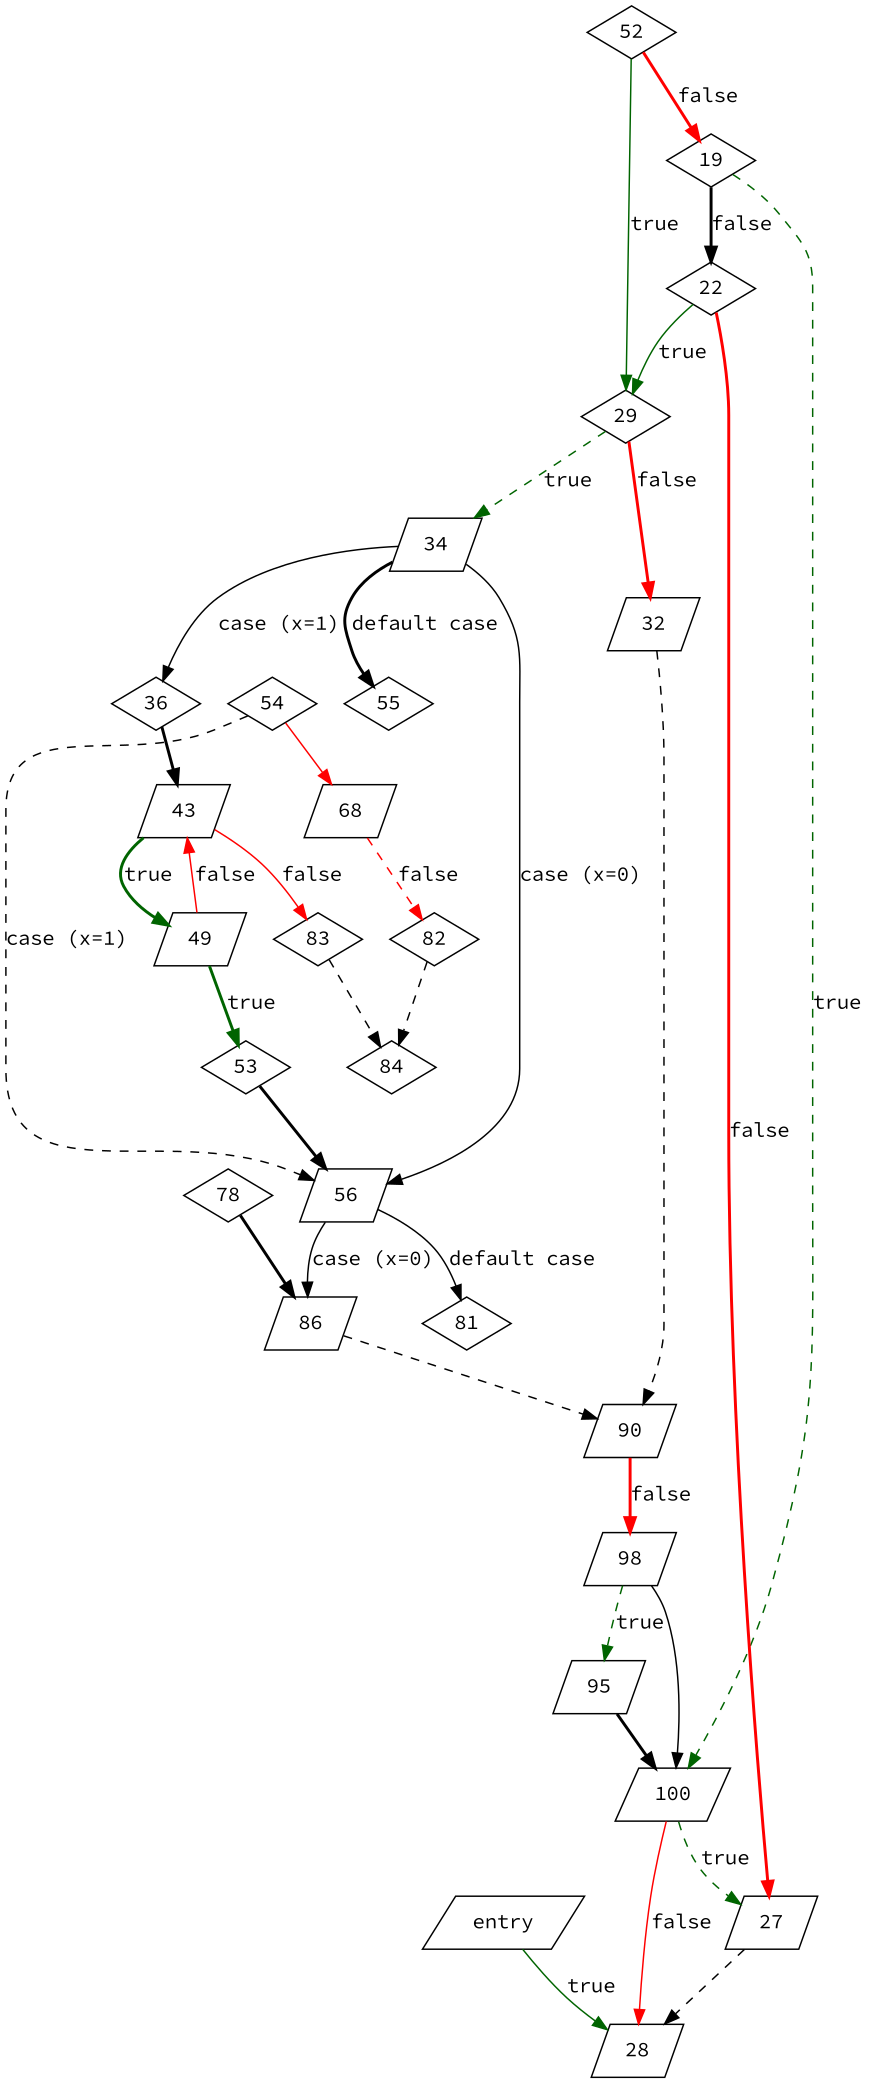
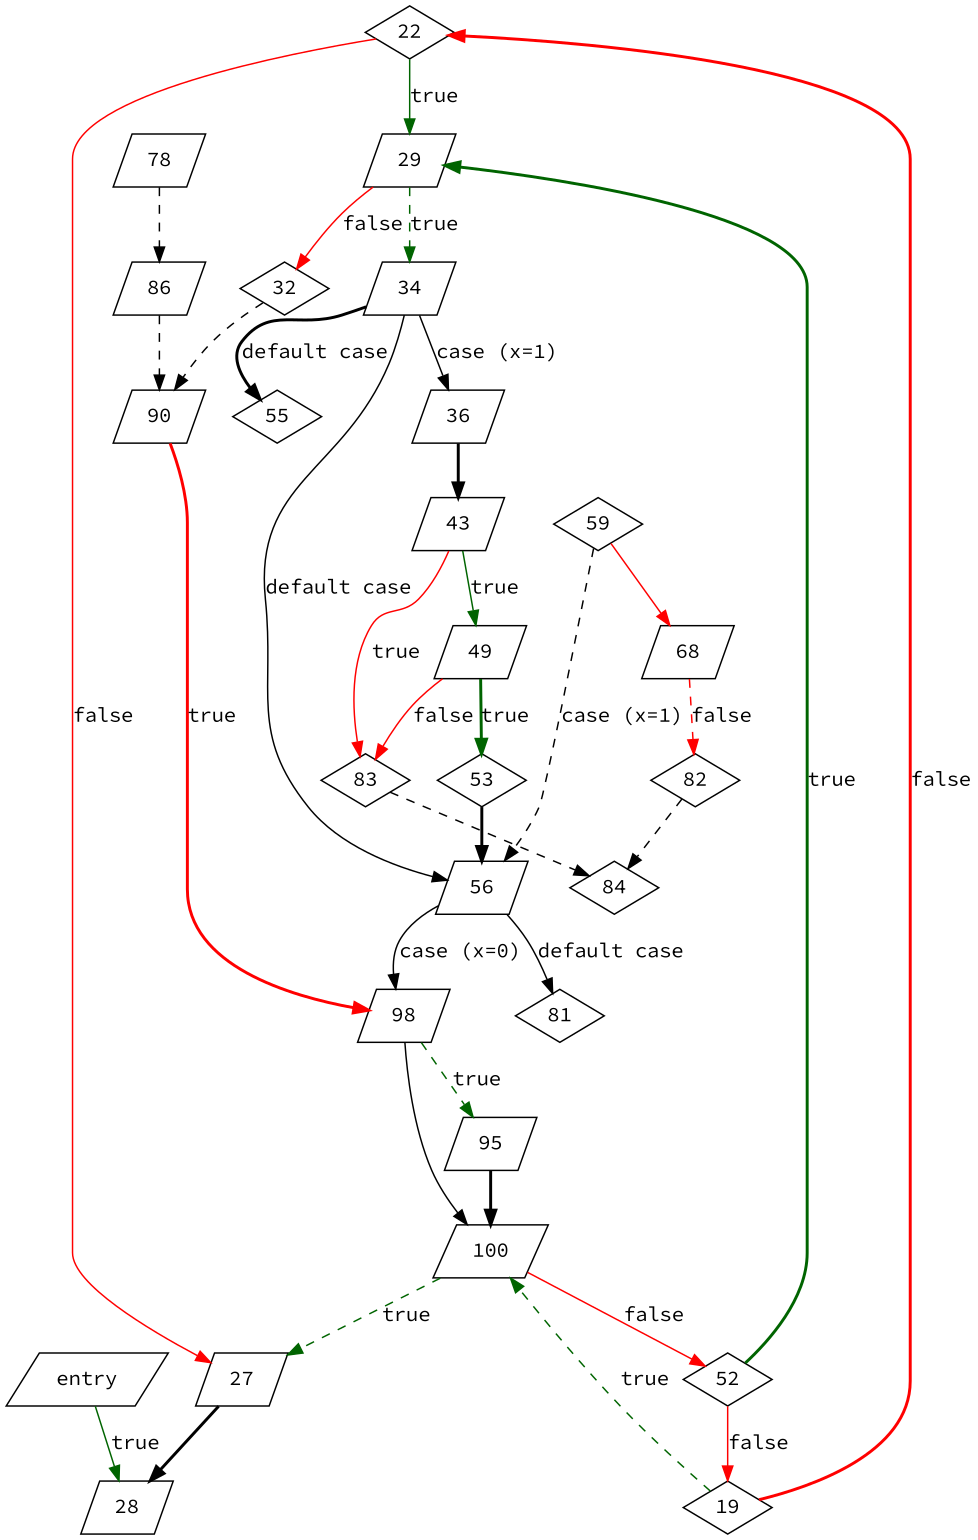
(667, 90) -> (728, 1436)
(629, 217) -> (807, 644)
(711, 217) -> (910, 632)
(626, 417) -> (410, 160)
(639, 512) -> (336, 219)
(654, 624) -> (285, 289)
(156, 704) -> (458, 417)
(272, 704) -> (598, 524)
(312, 875) -> (396, 652)
(581, 875) -> (339, 588)
(122, 881) -> (468, 581)
(193, 883) -> (409, 709)
(729, 1097) -> (73, 620)
(228, 1195) -> (159, 160)
(263, 1250) -> (159, 217)
(311, 1251) -> (405, 933)
(661, 1495) -> (212, 716)
(648, 1915) -> (610, 1316)
(710, 1982) -> (190, 1438)
